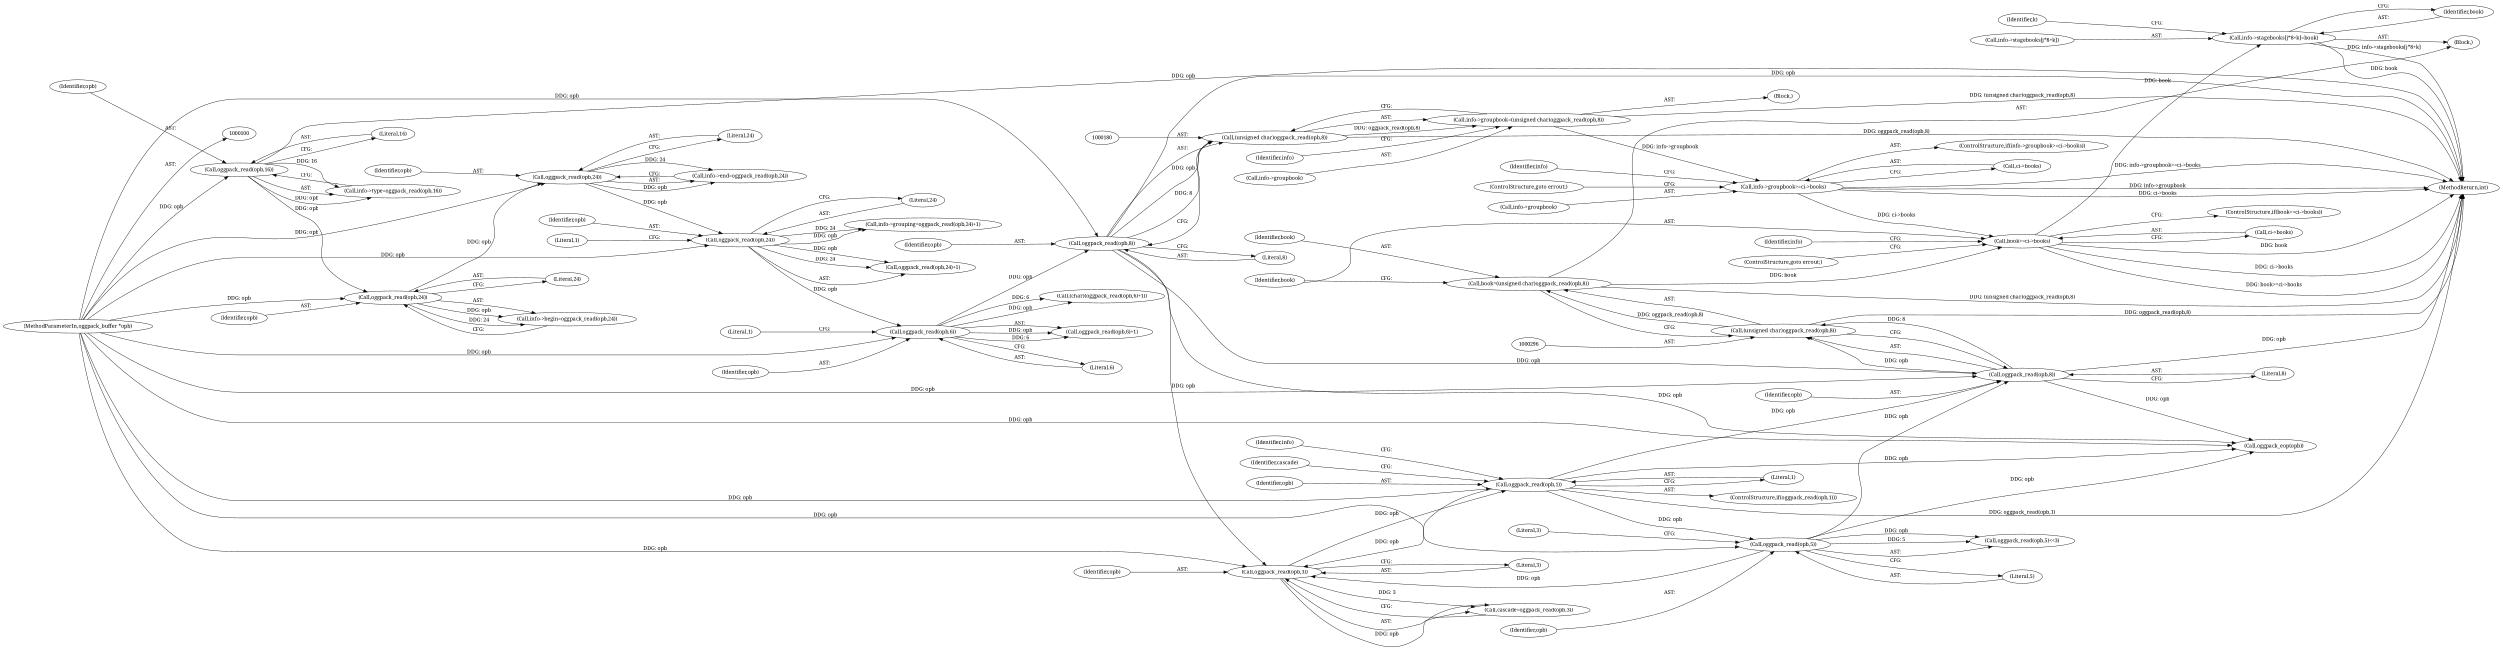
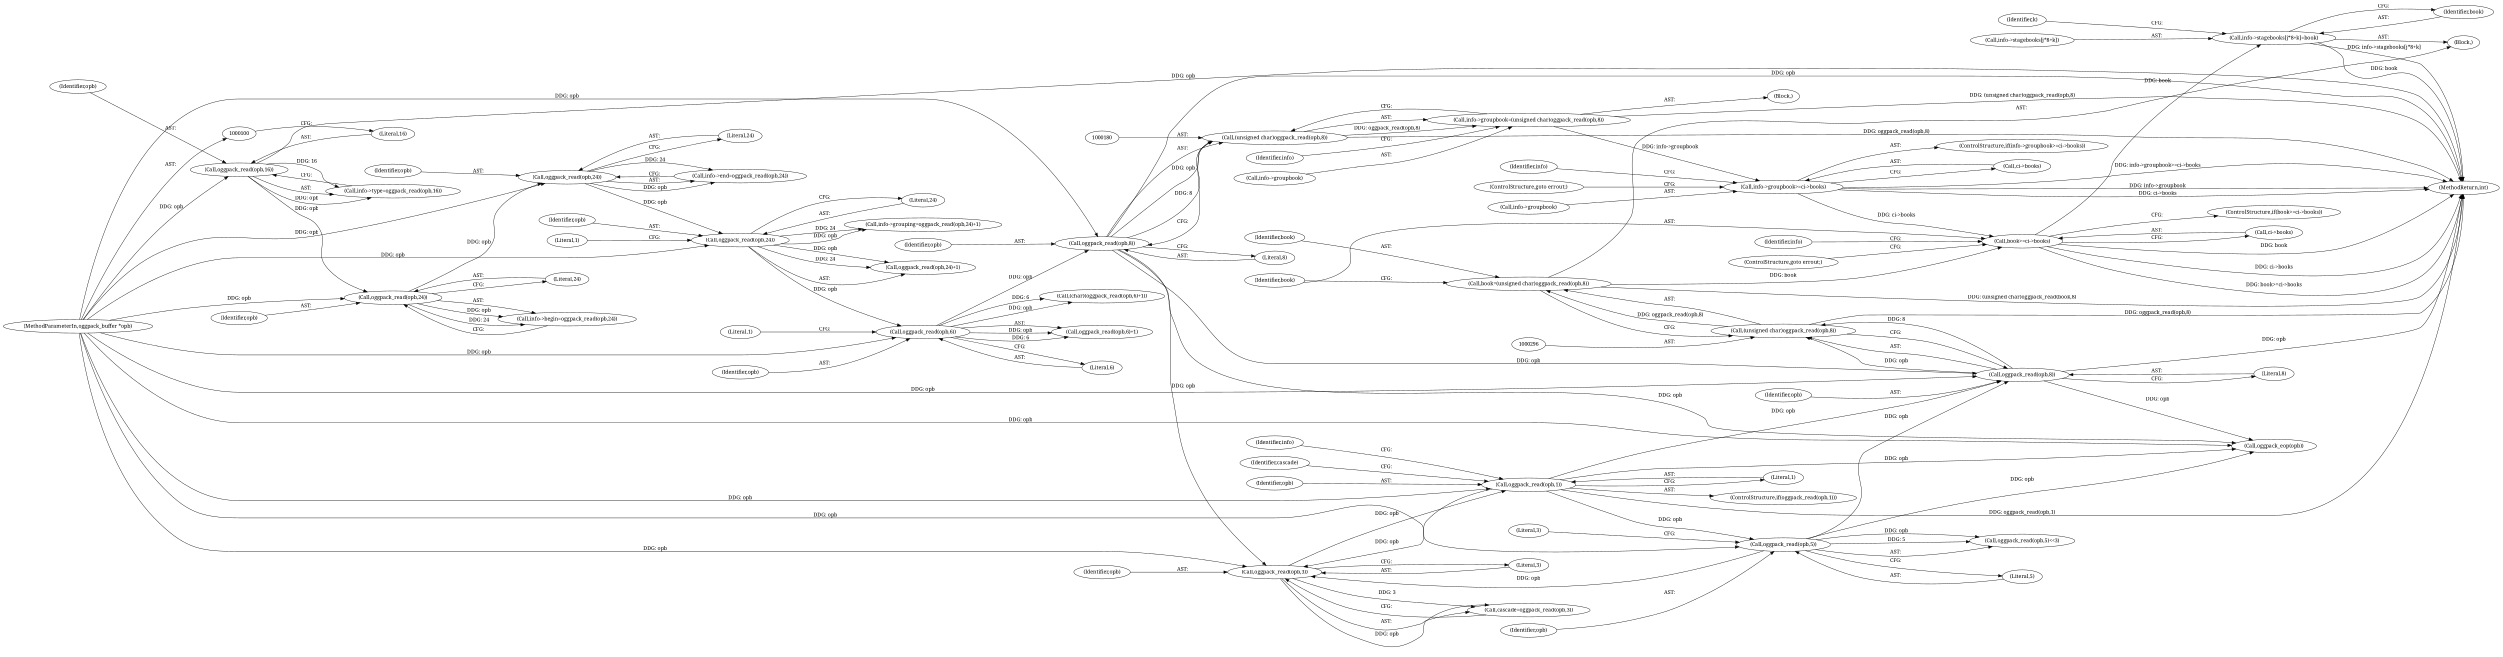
(318, 151) -> (324, 127)
(2022, 297) -> (2022, 297)
